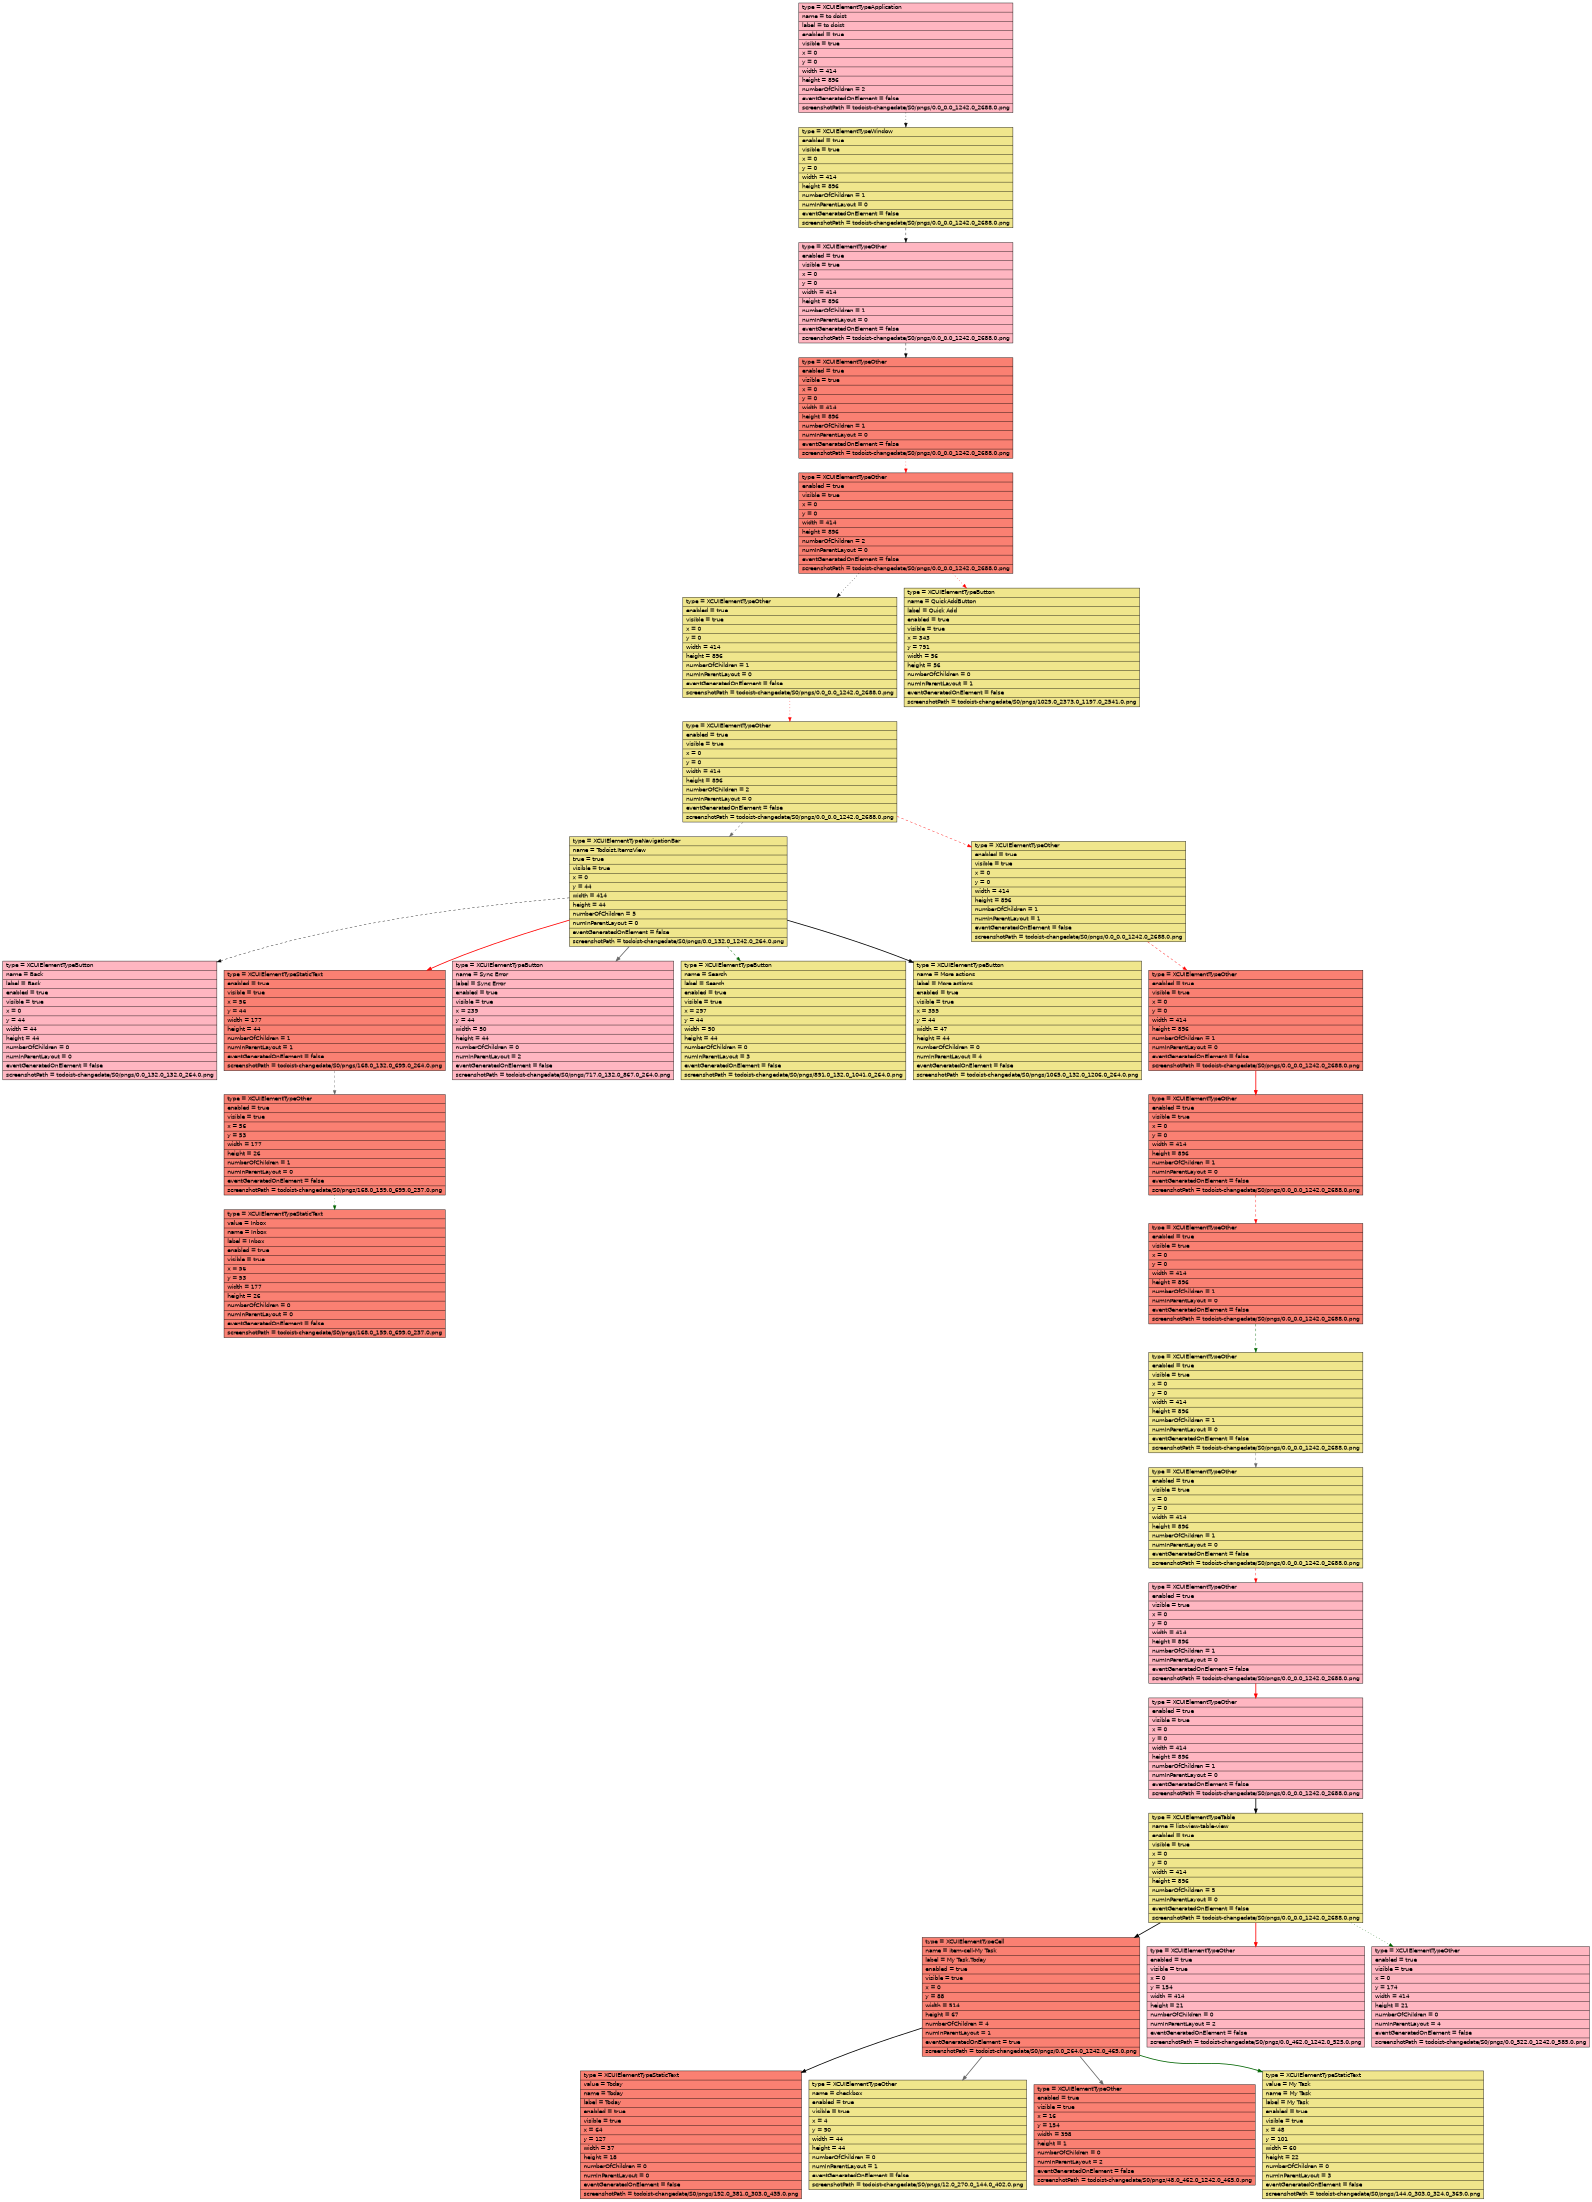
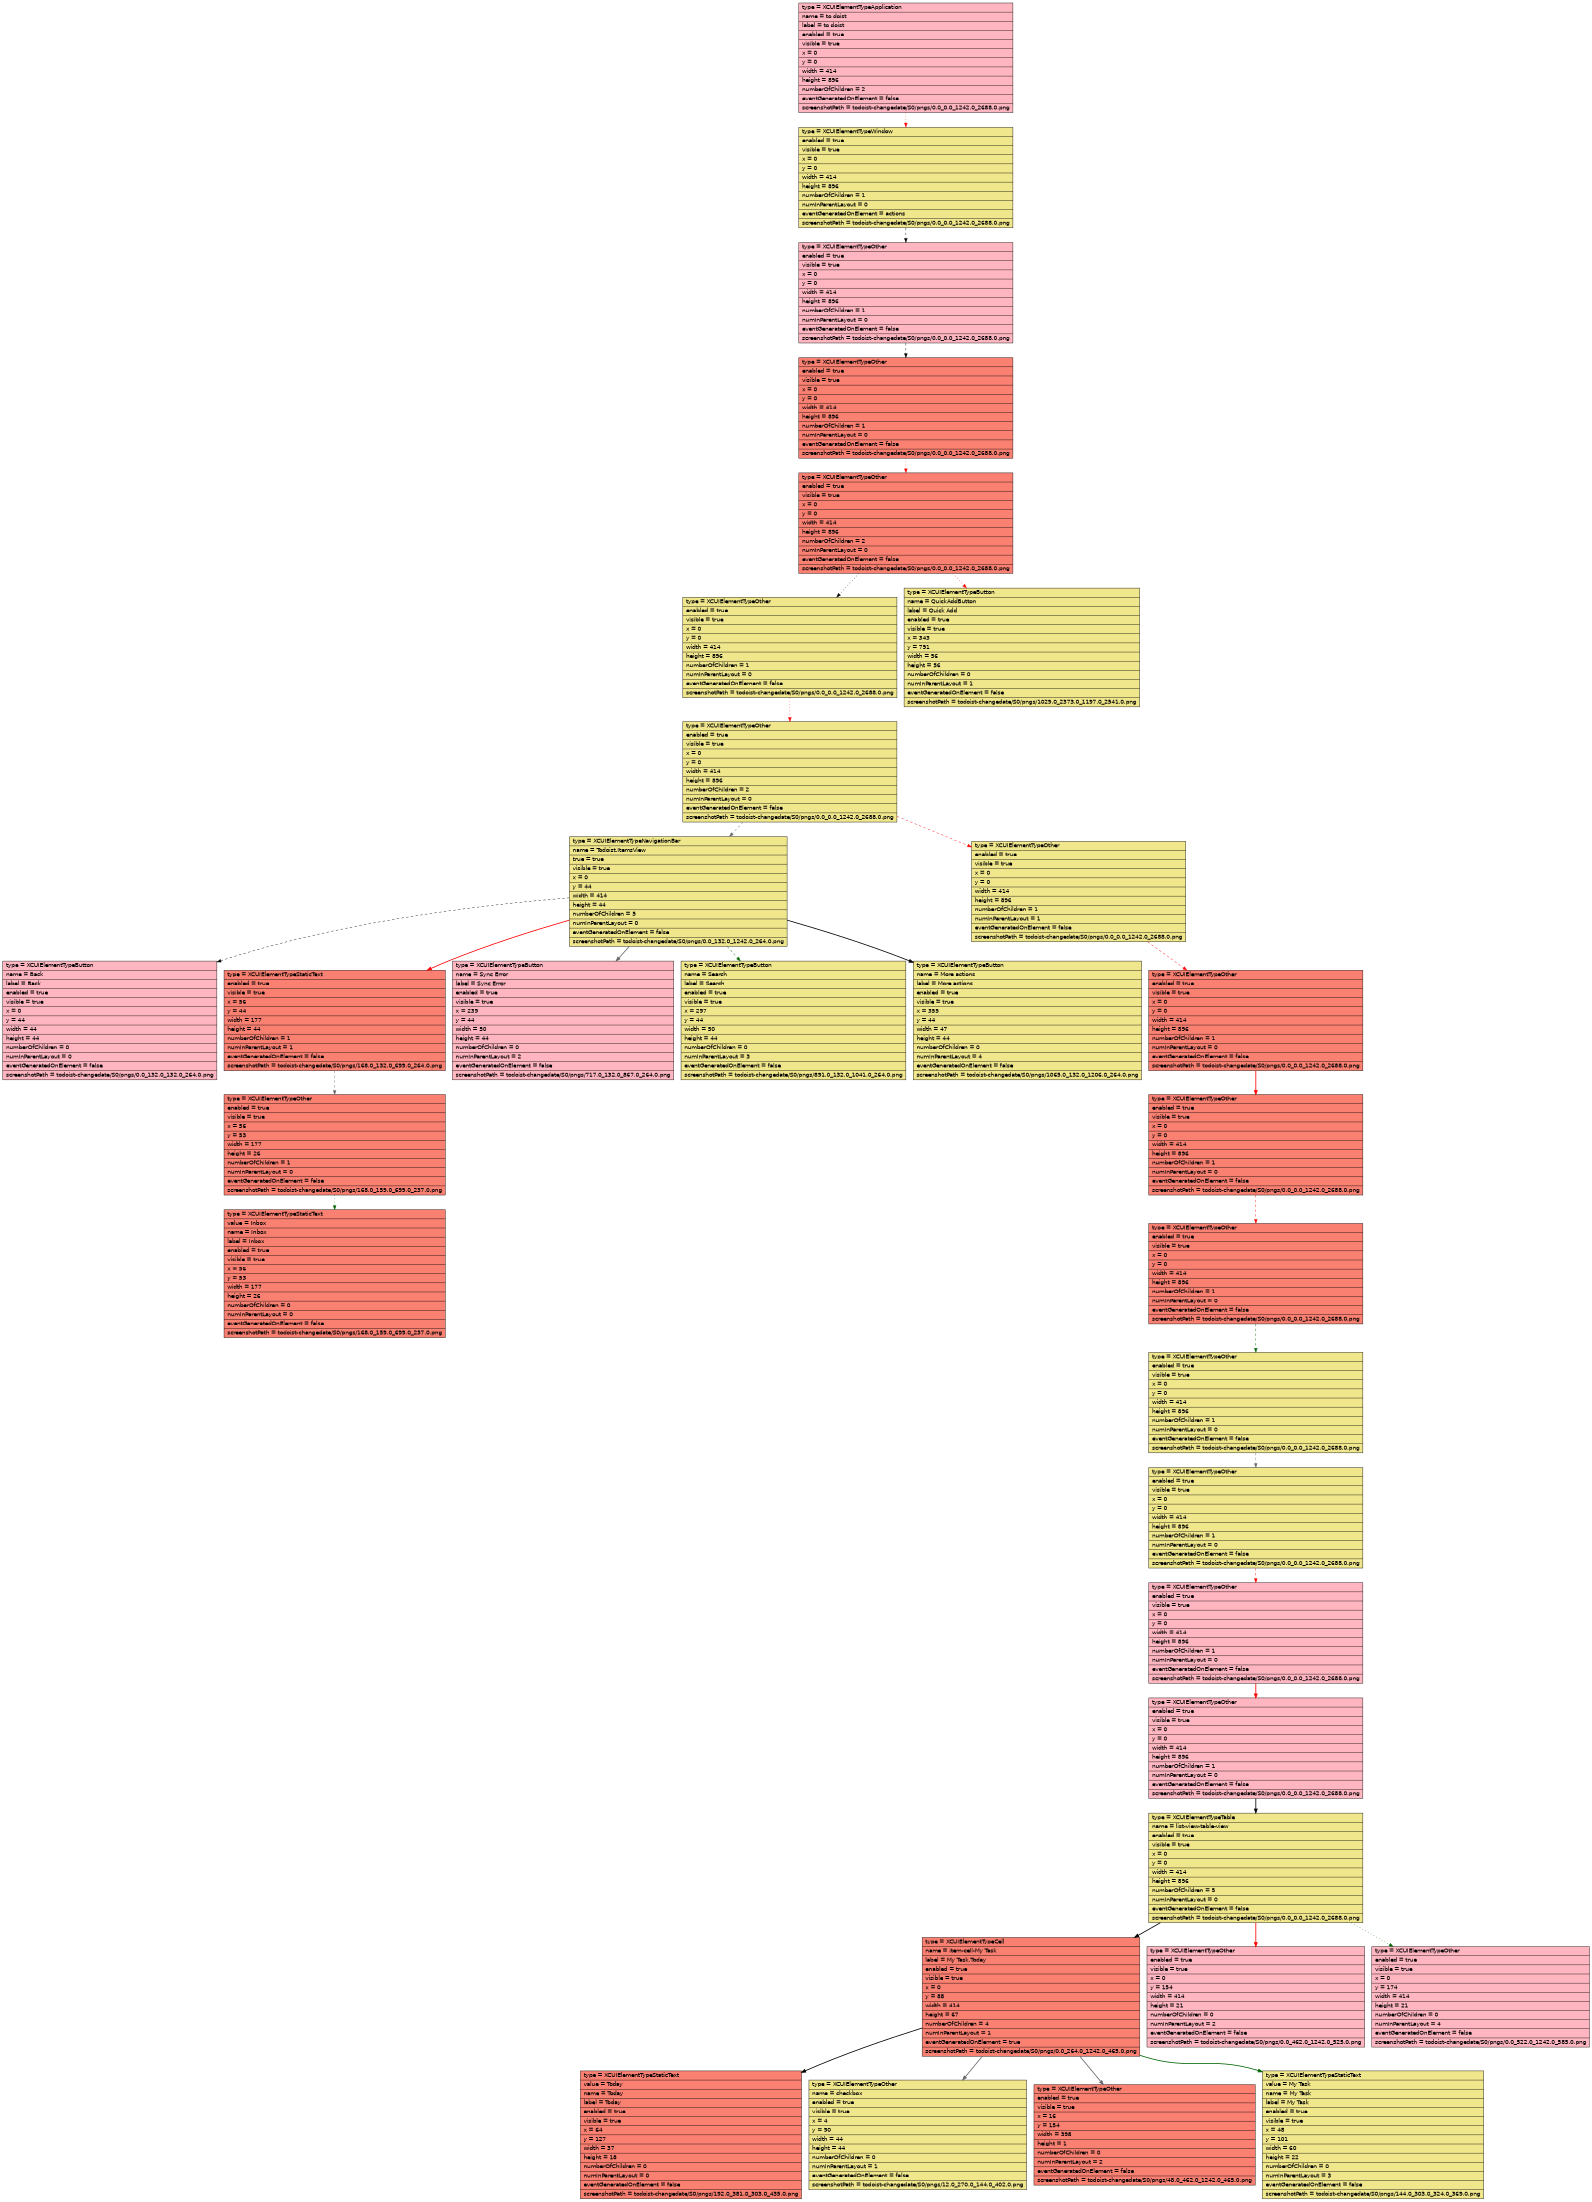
(906, 118) -> (906, 118)
(851, 214) -> (855, 214)
(943, 2006) -> (943, 2006)
